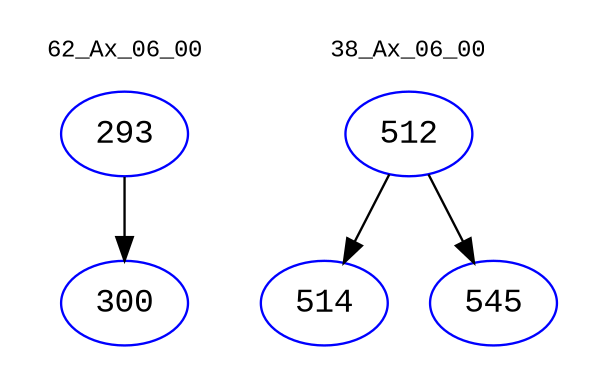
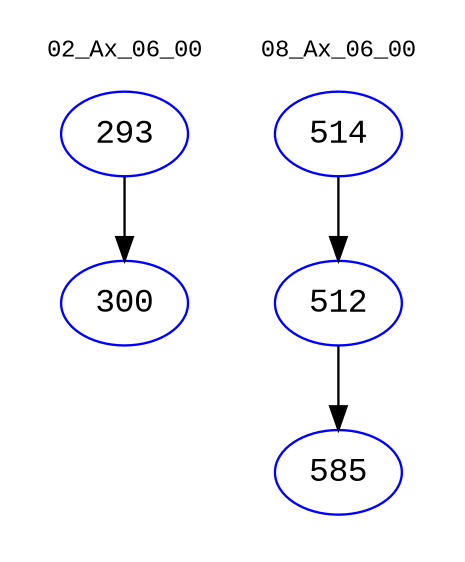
(126, 51) -> (126, 51)
(409, 51) -> (340, 51)
(372, 208) -> (338, 207)
(493, 303) -> (338, 472)
